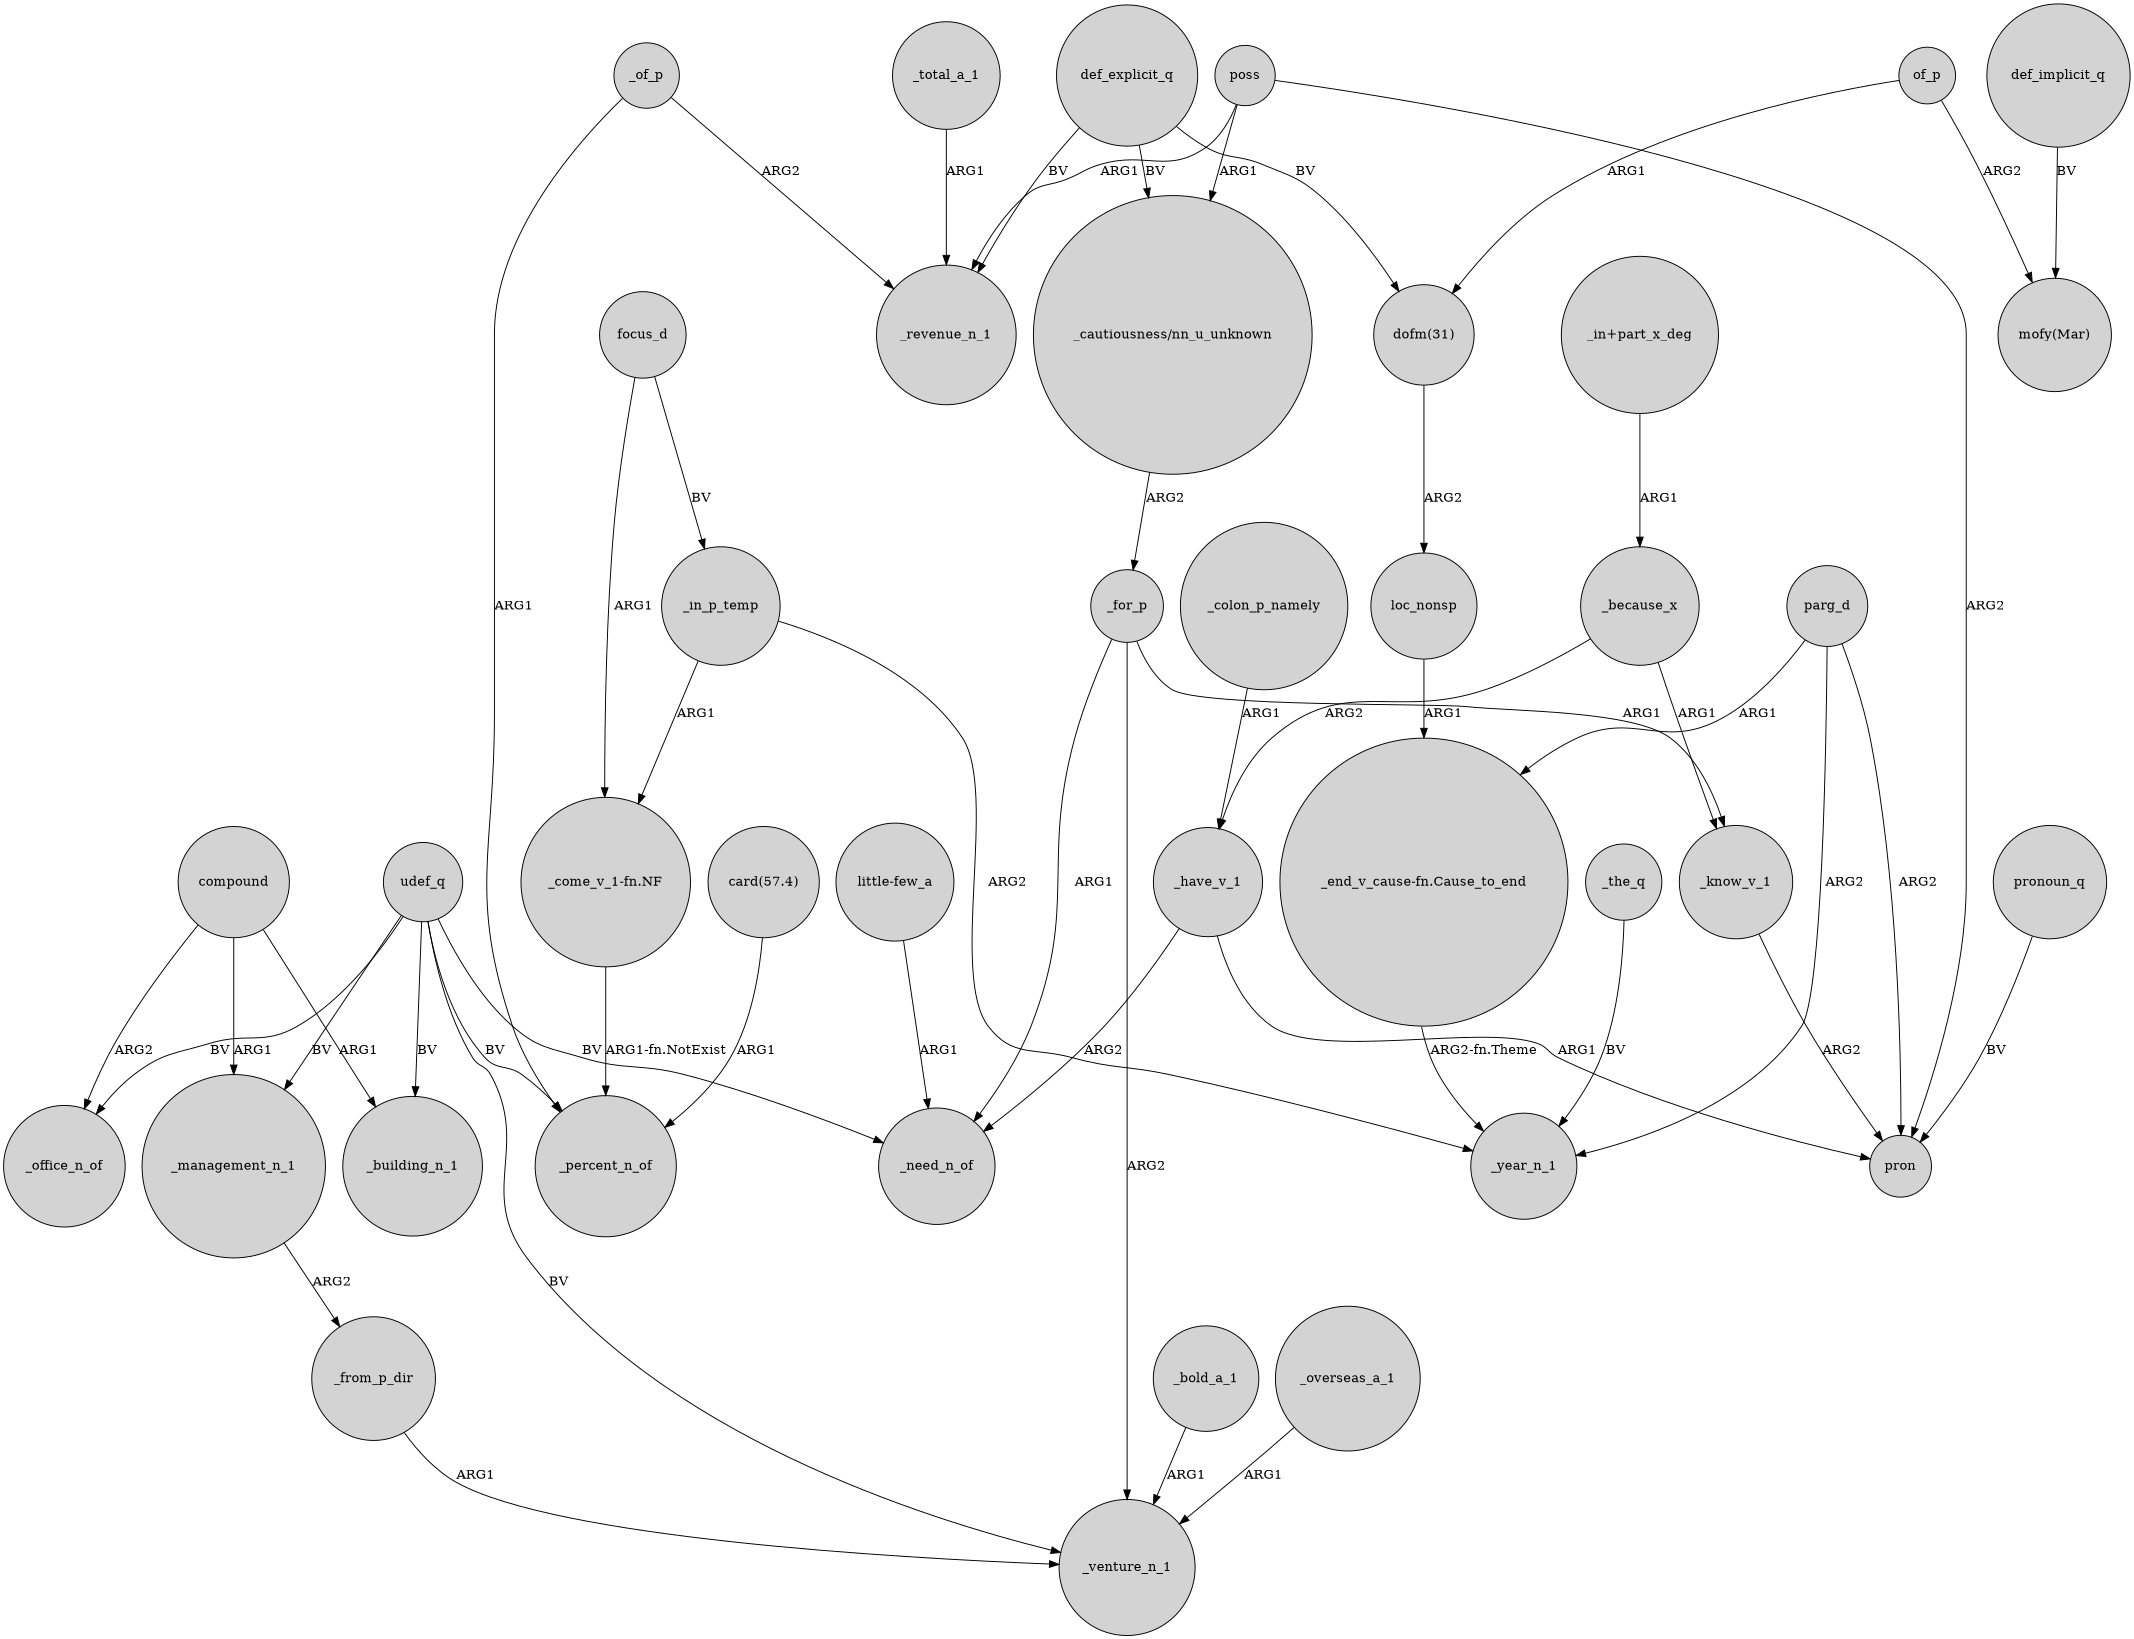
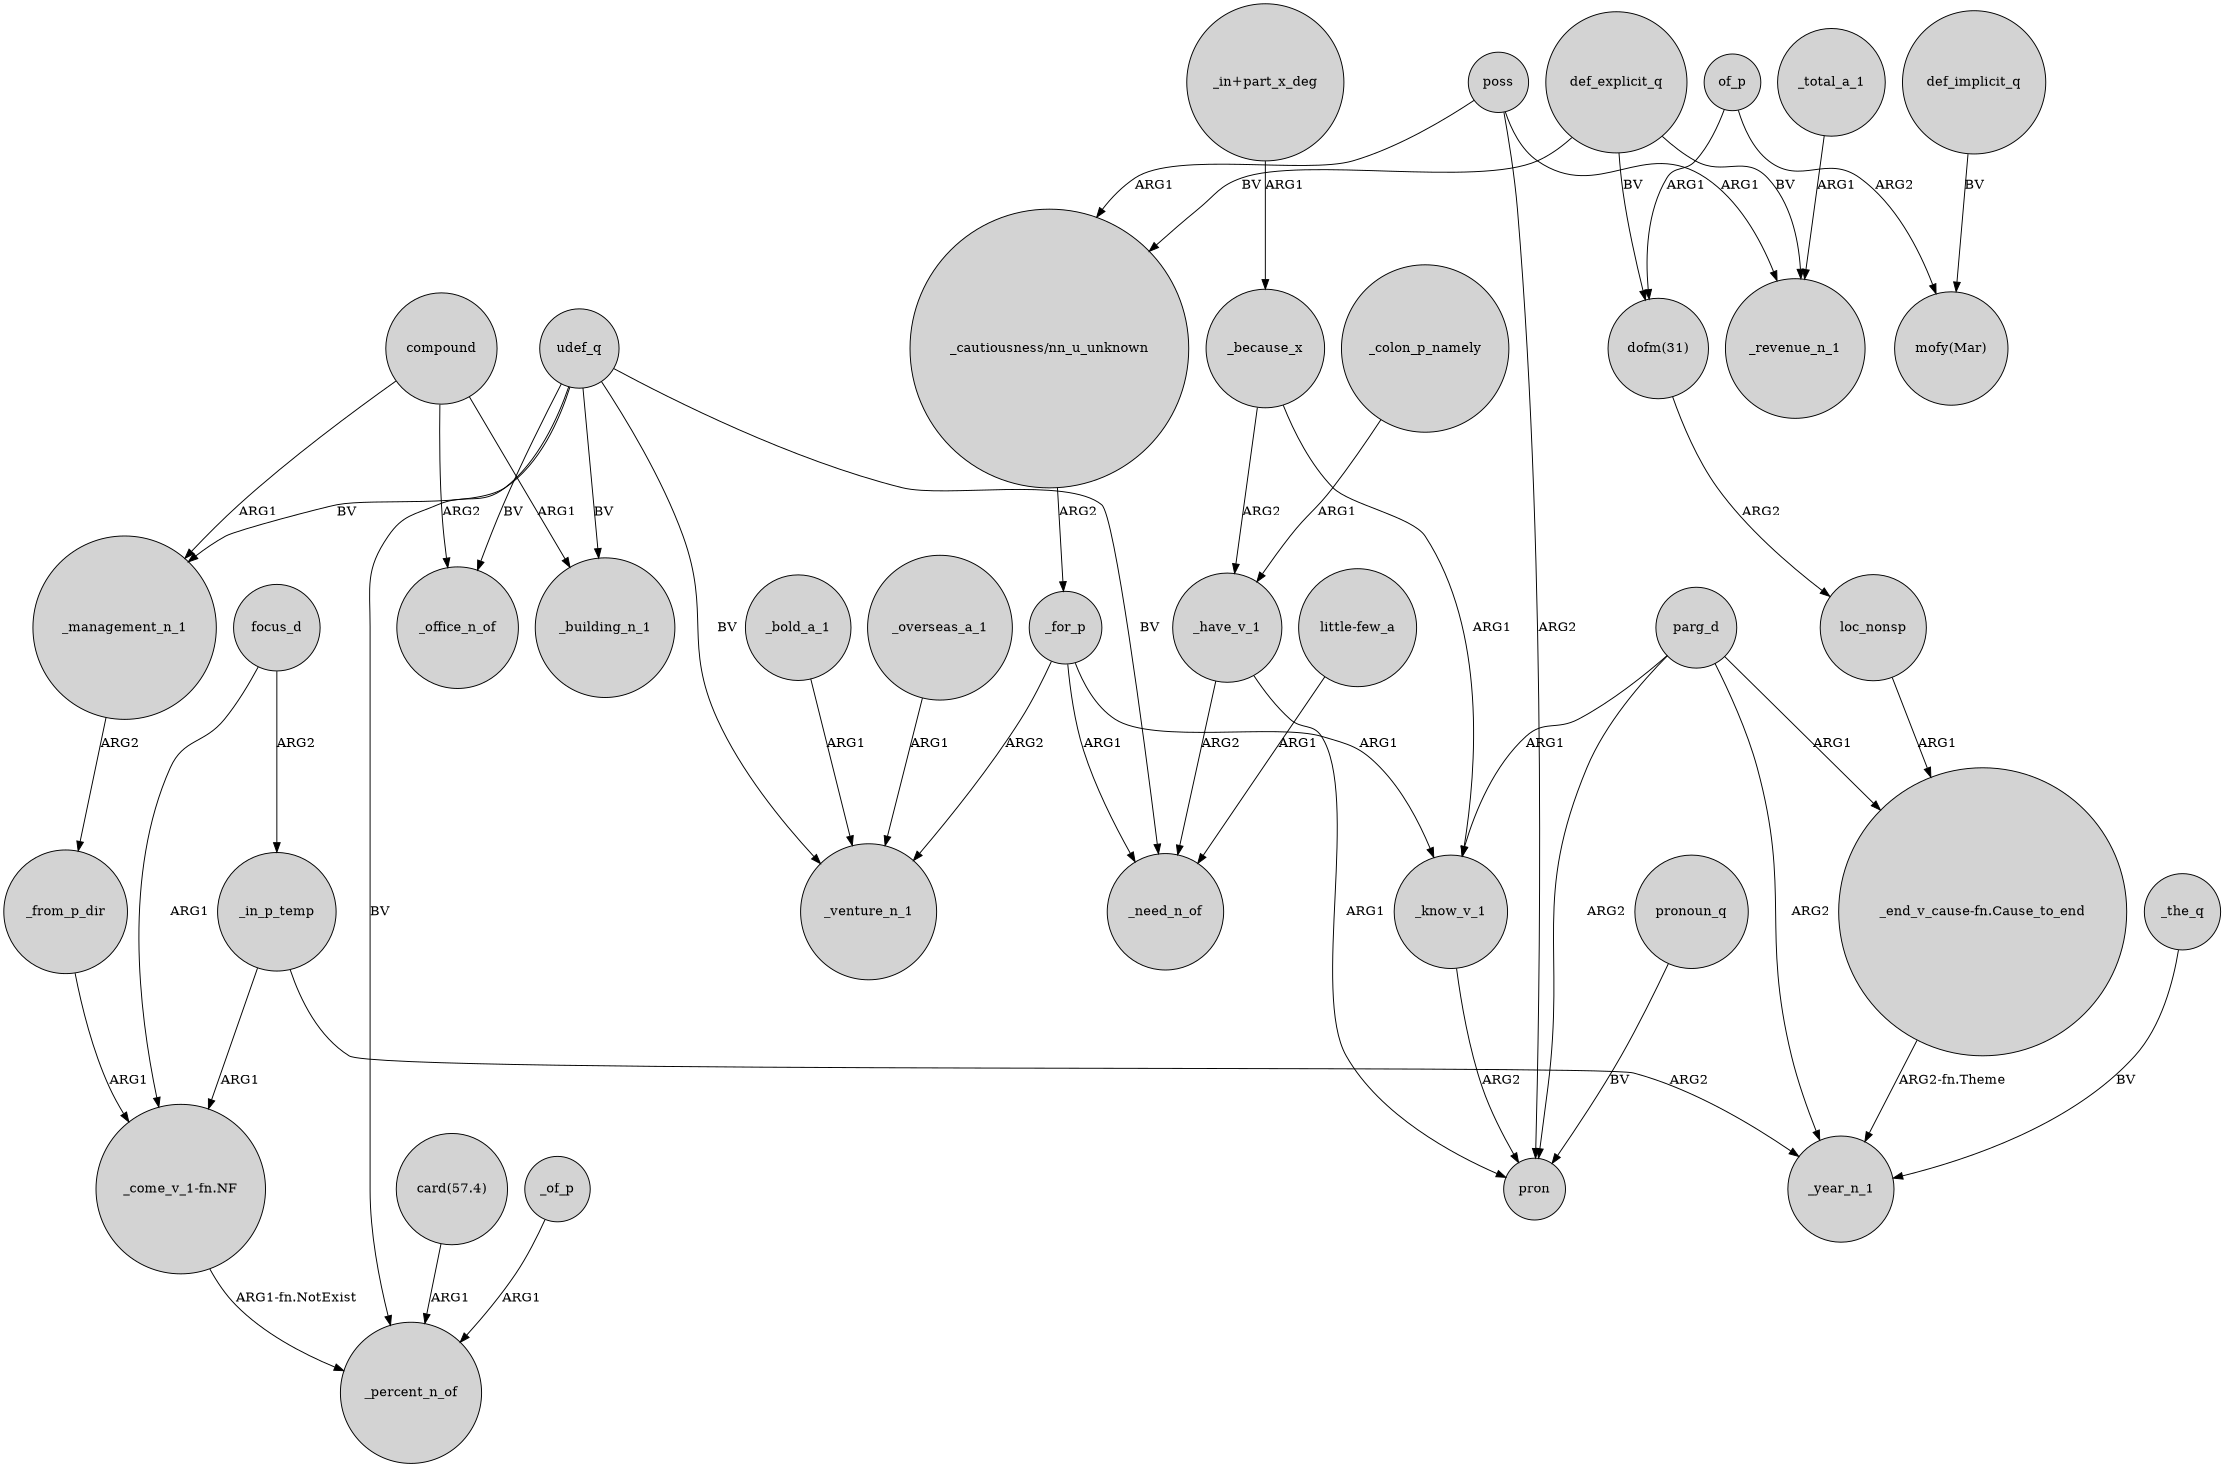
(779, 190) -> none
(701, 498) -> (296, 743)
none -> (1550, 726)
(713, 1539) -> (93, 1046)
